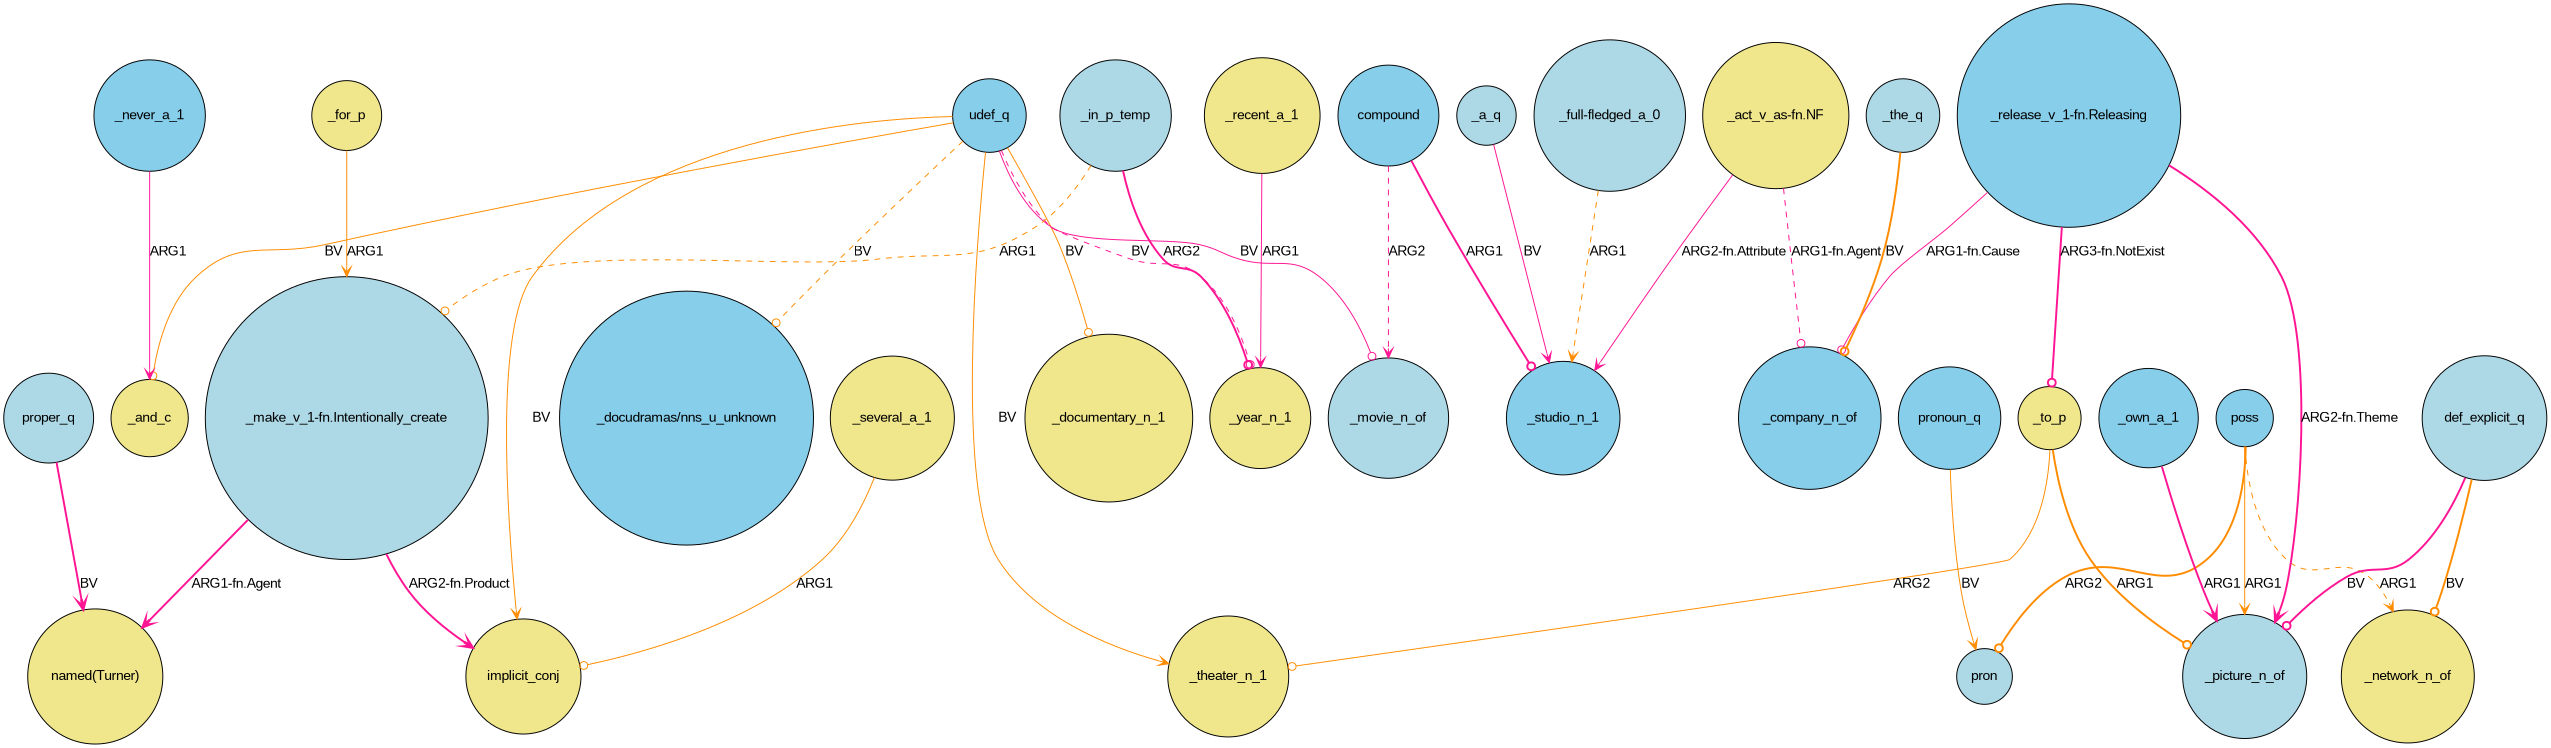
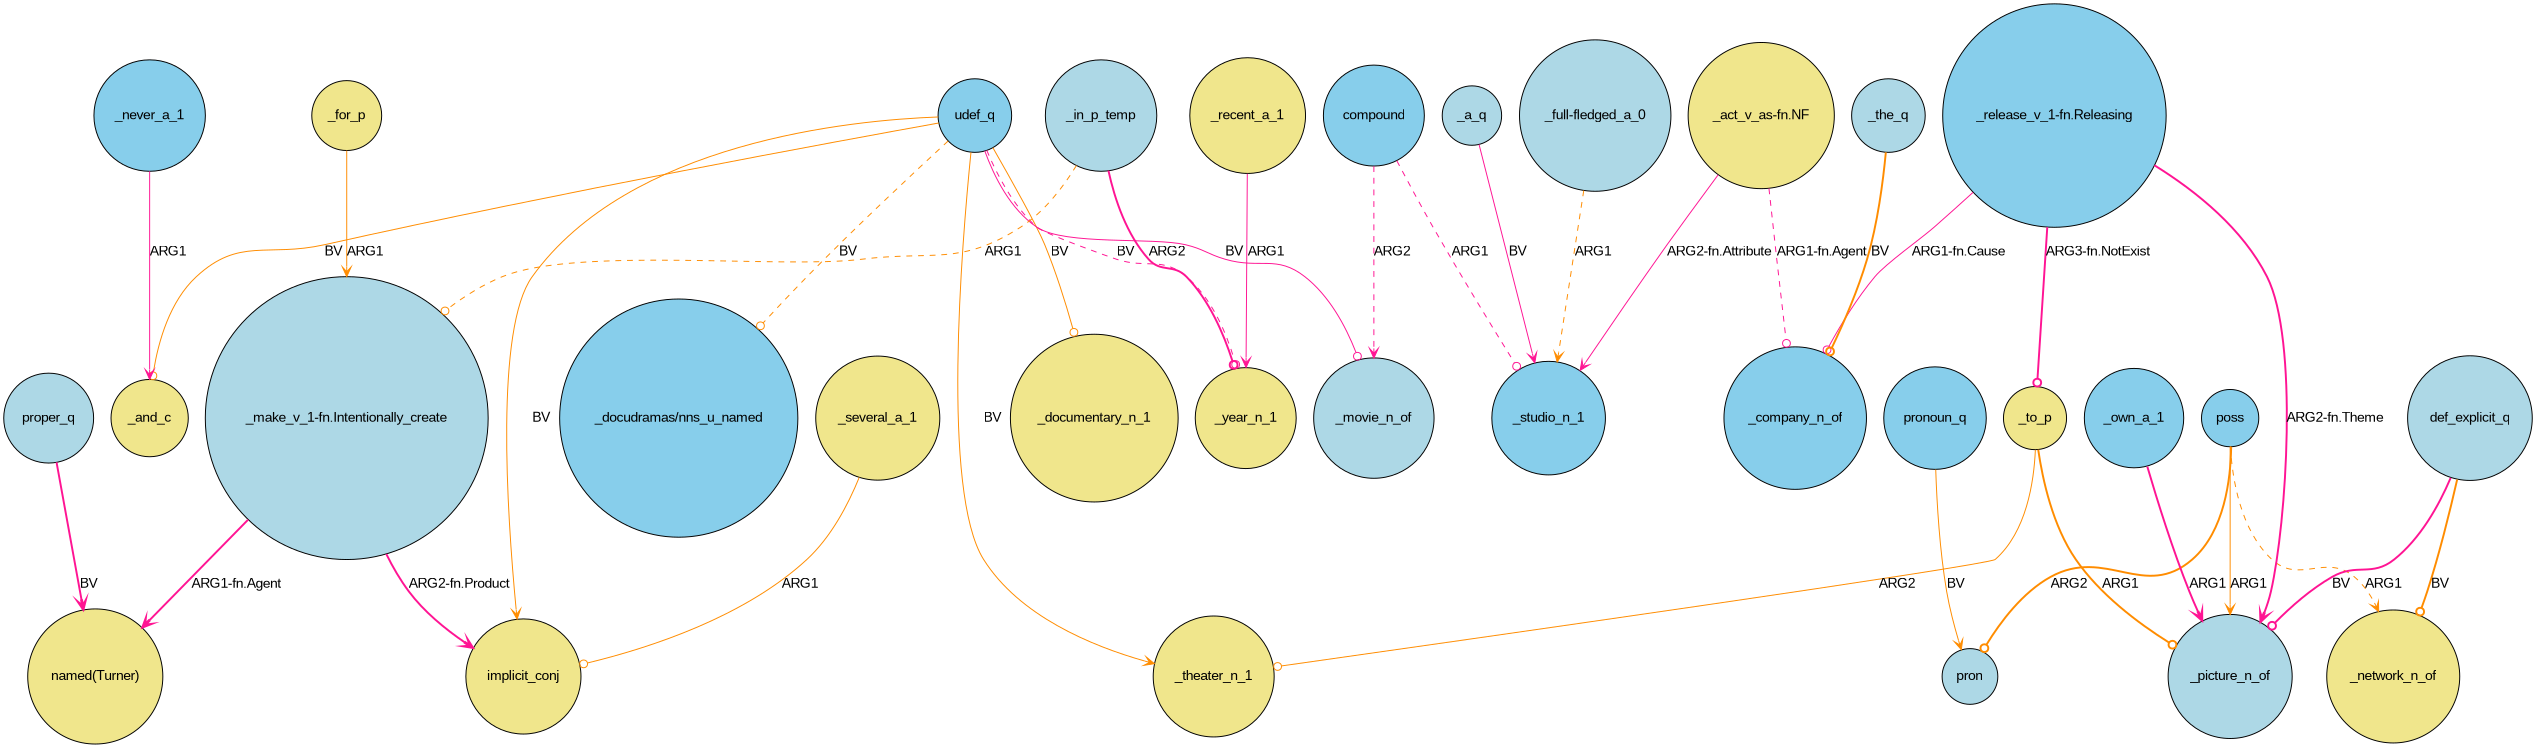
(1468, 263) -> (1454, 263)
(687, 418) -> (679, 418)
